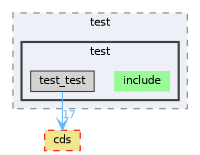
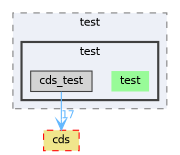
(62, 81) -> (61, 81)
(142, 81) -> (130, 81)
